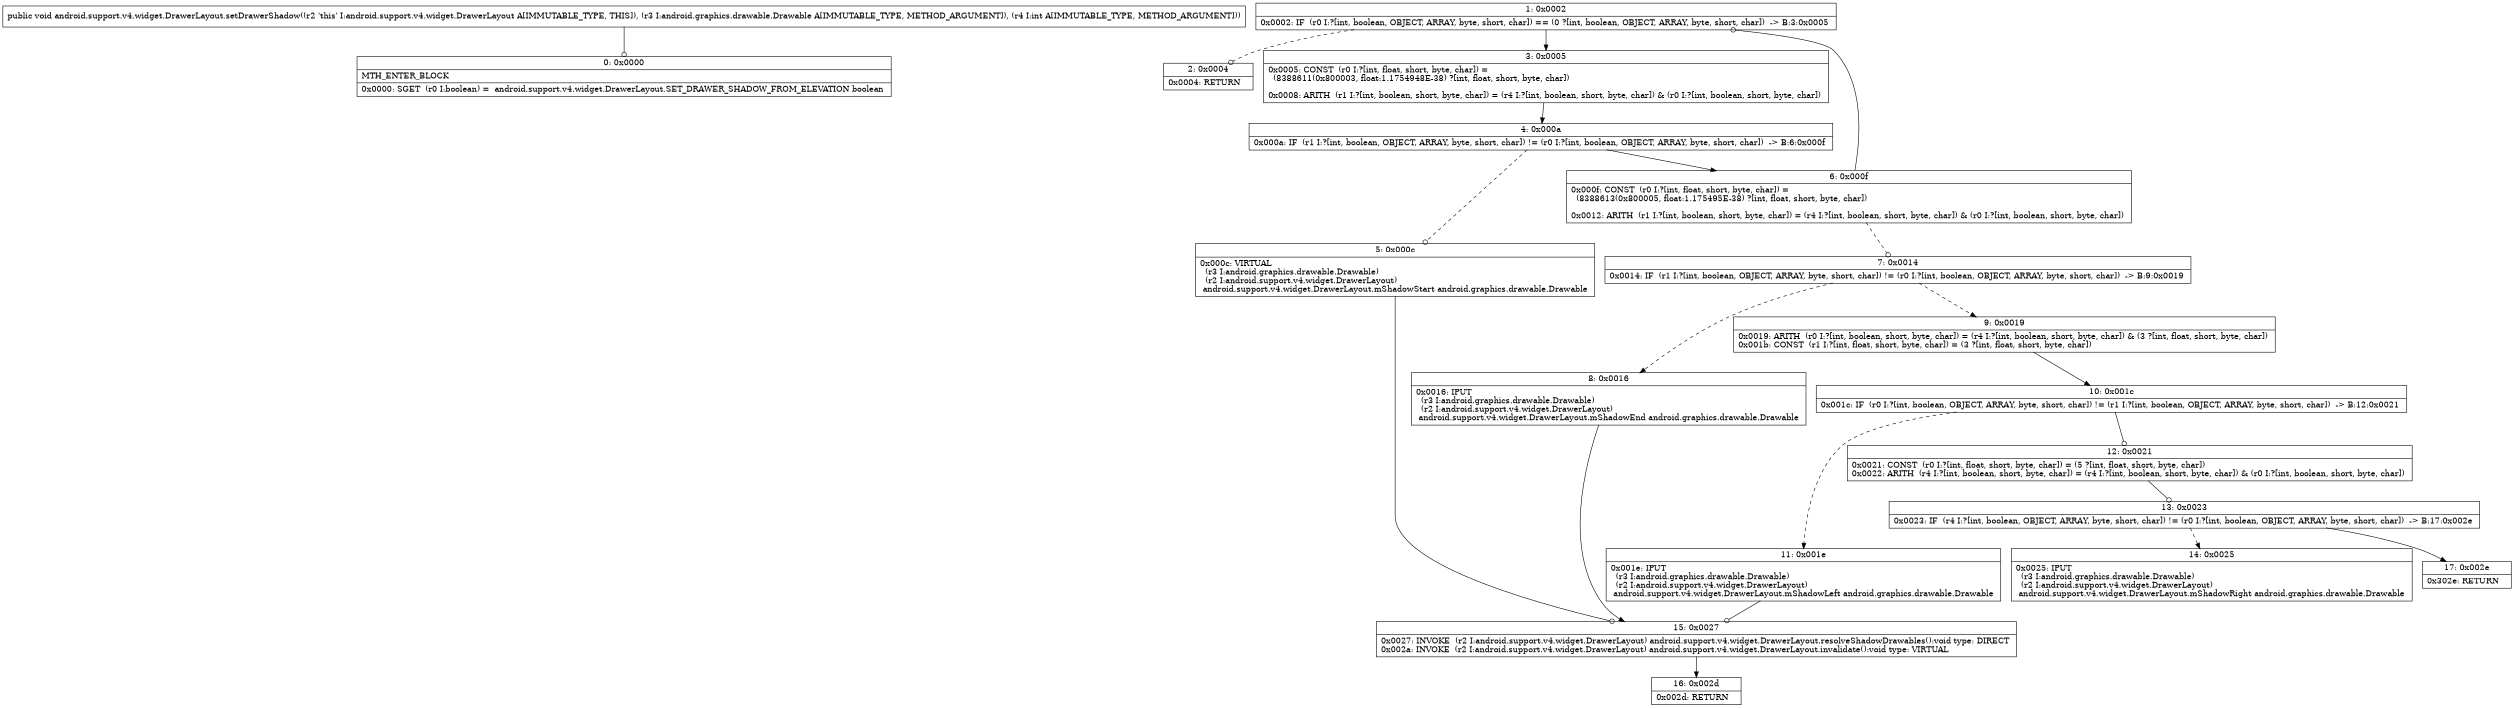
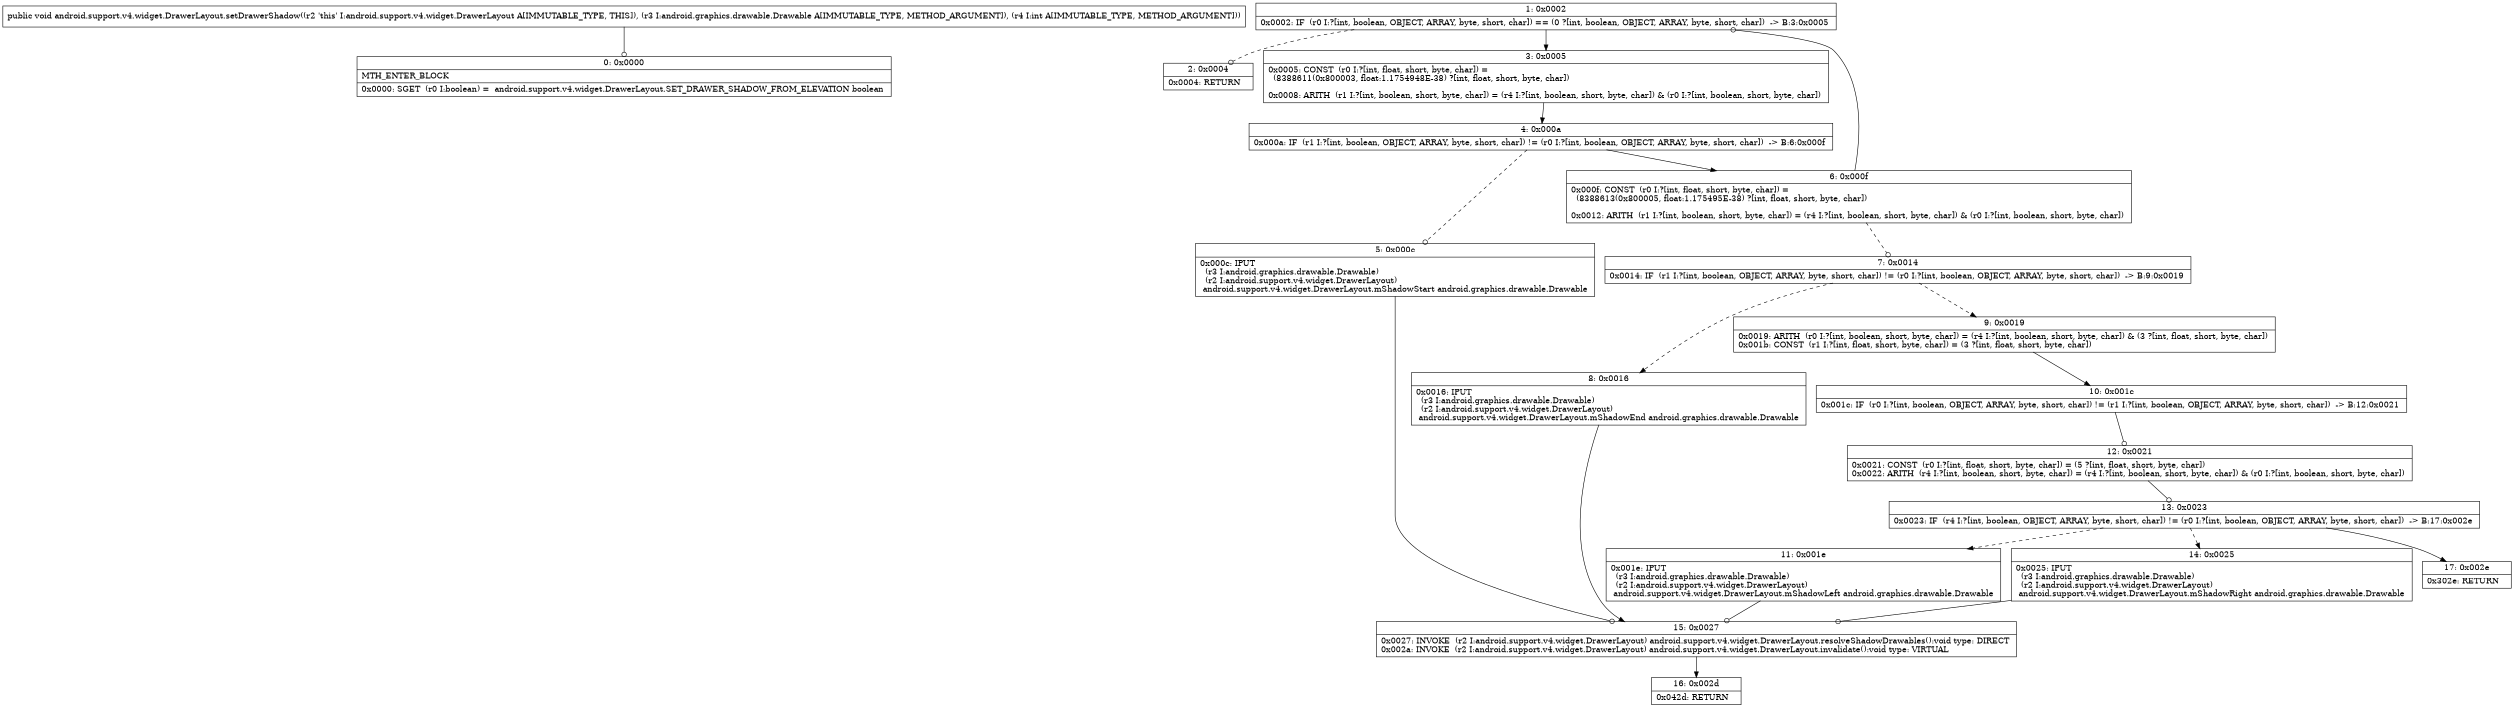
(1239, 264) -> (1230, 264)
(1847, 442) -> (2038, 538)
none -> (1926, 611)
(1696, 698) -> (1696, 698)
